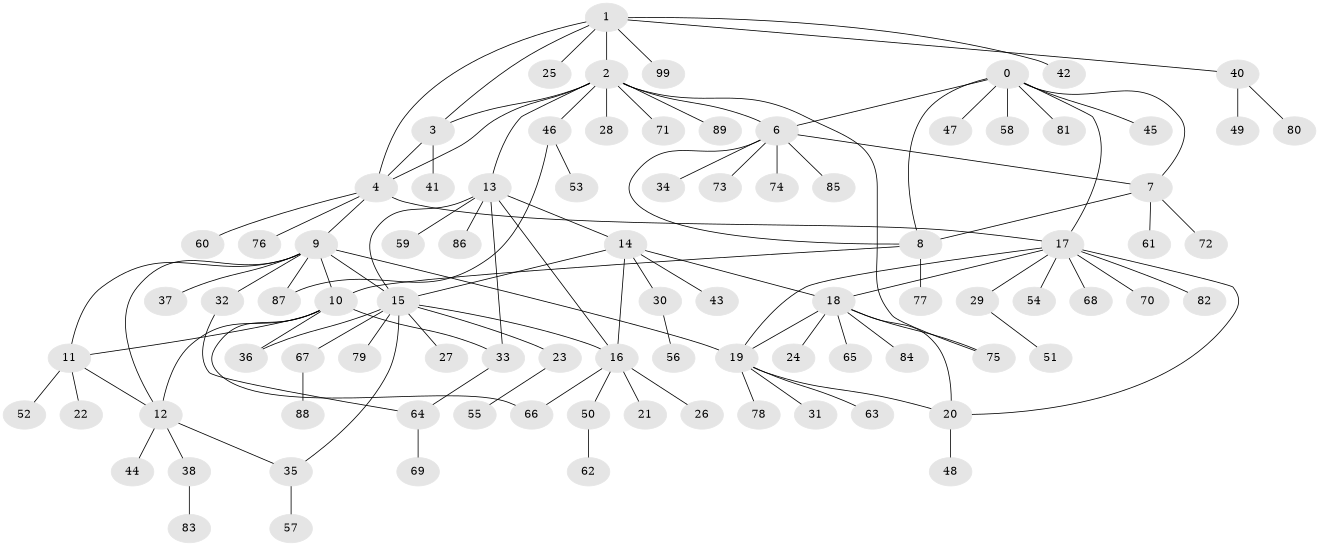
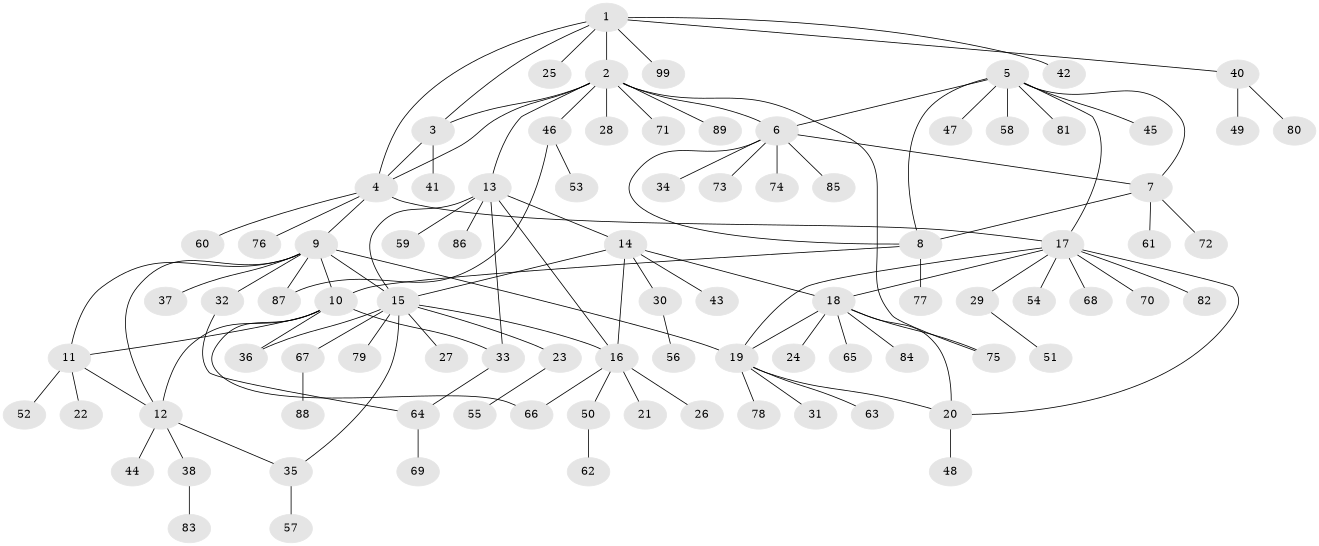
(1007, 74) -> (1007, 74)
